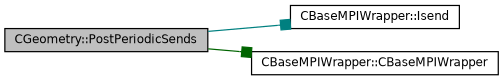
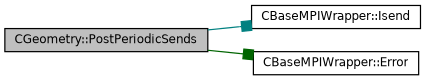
(375, 63) -> (336, 63)
